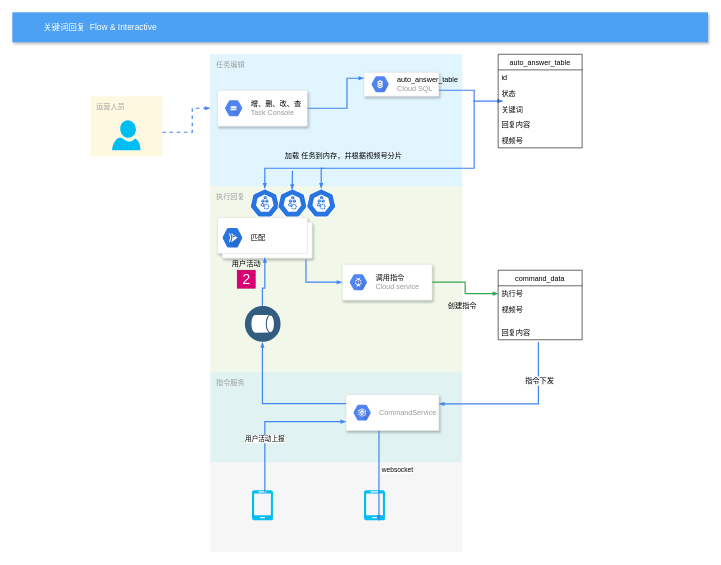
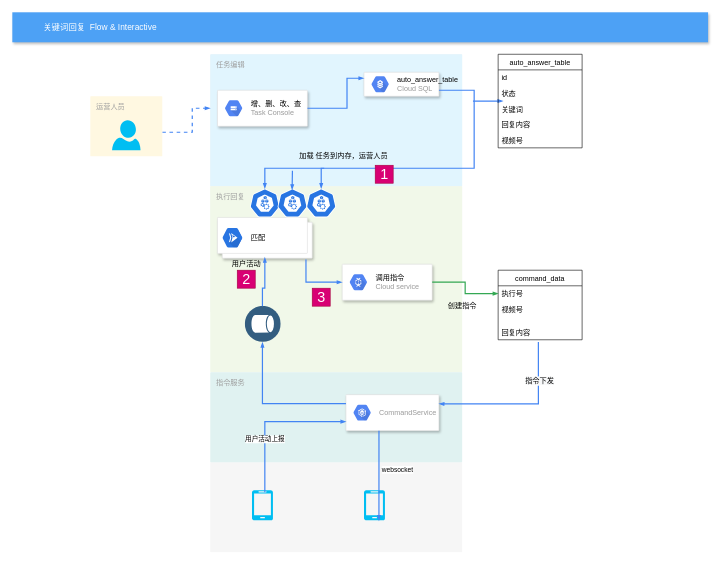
(344, 156) -> (344, 156)
none -> (384, 174)
none -> (321, 297)
